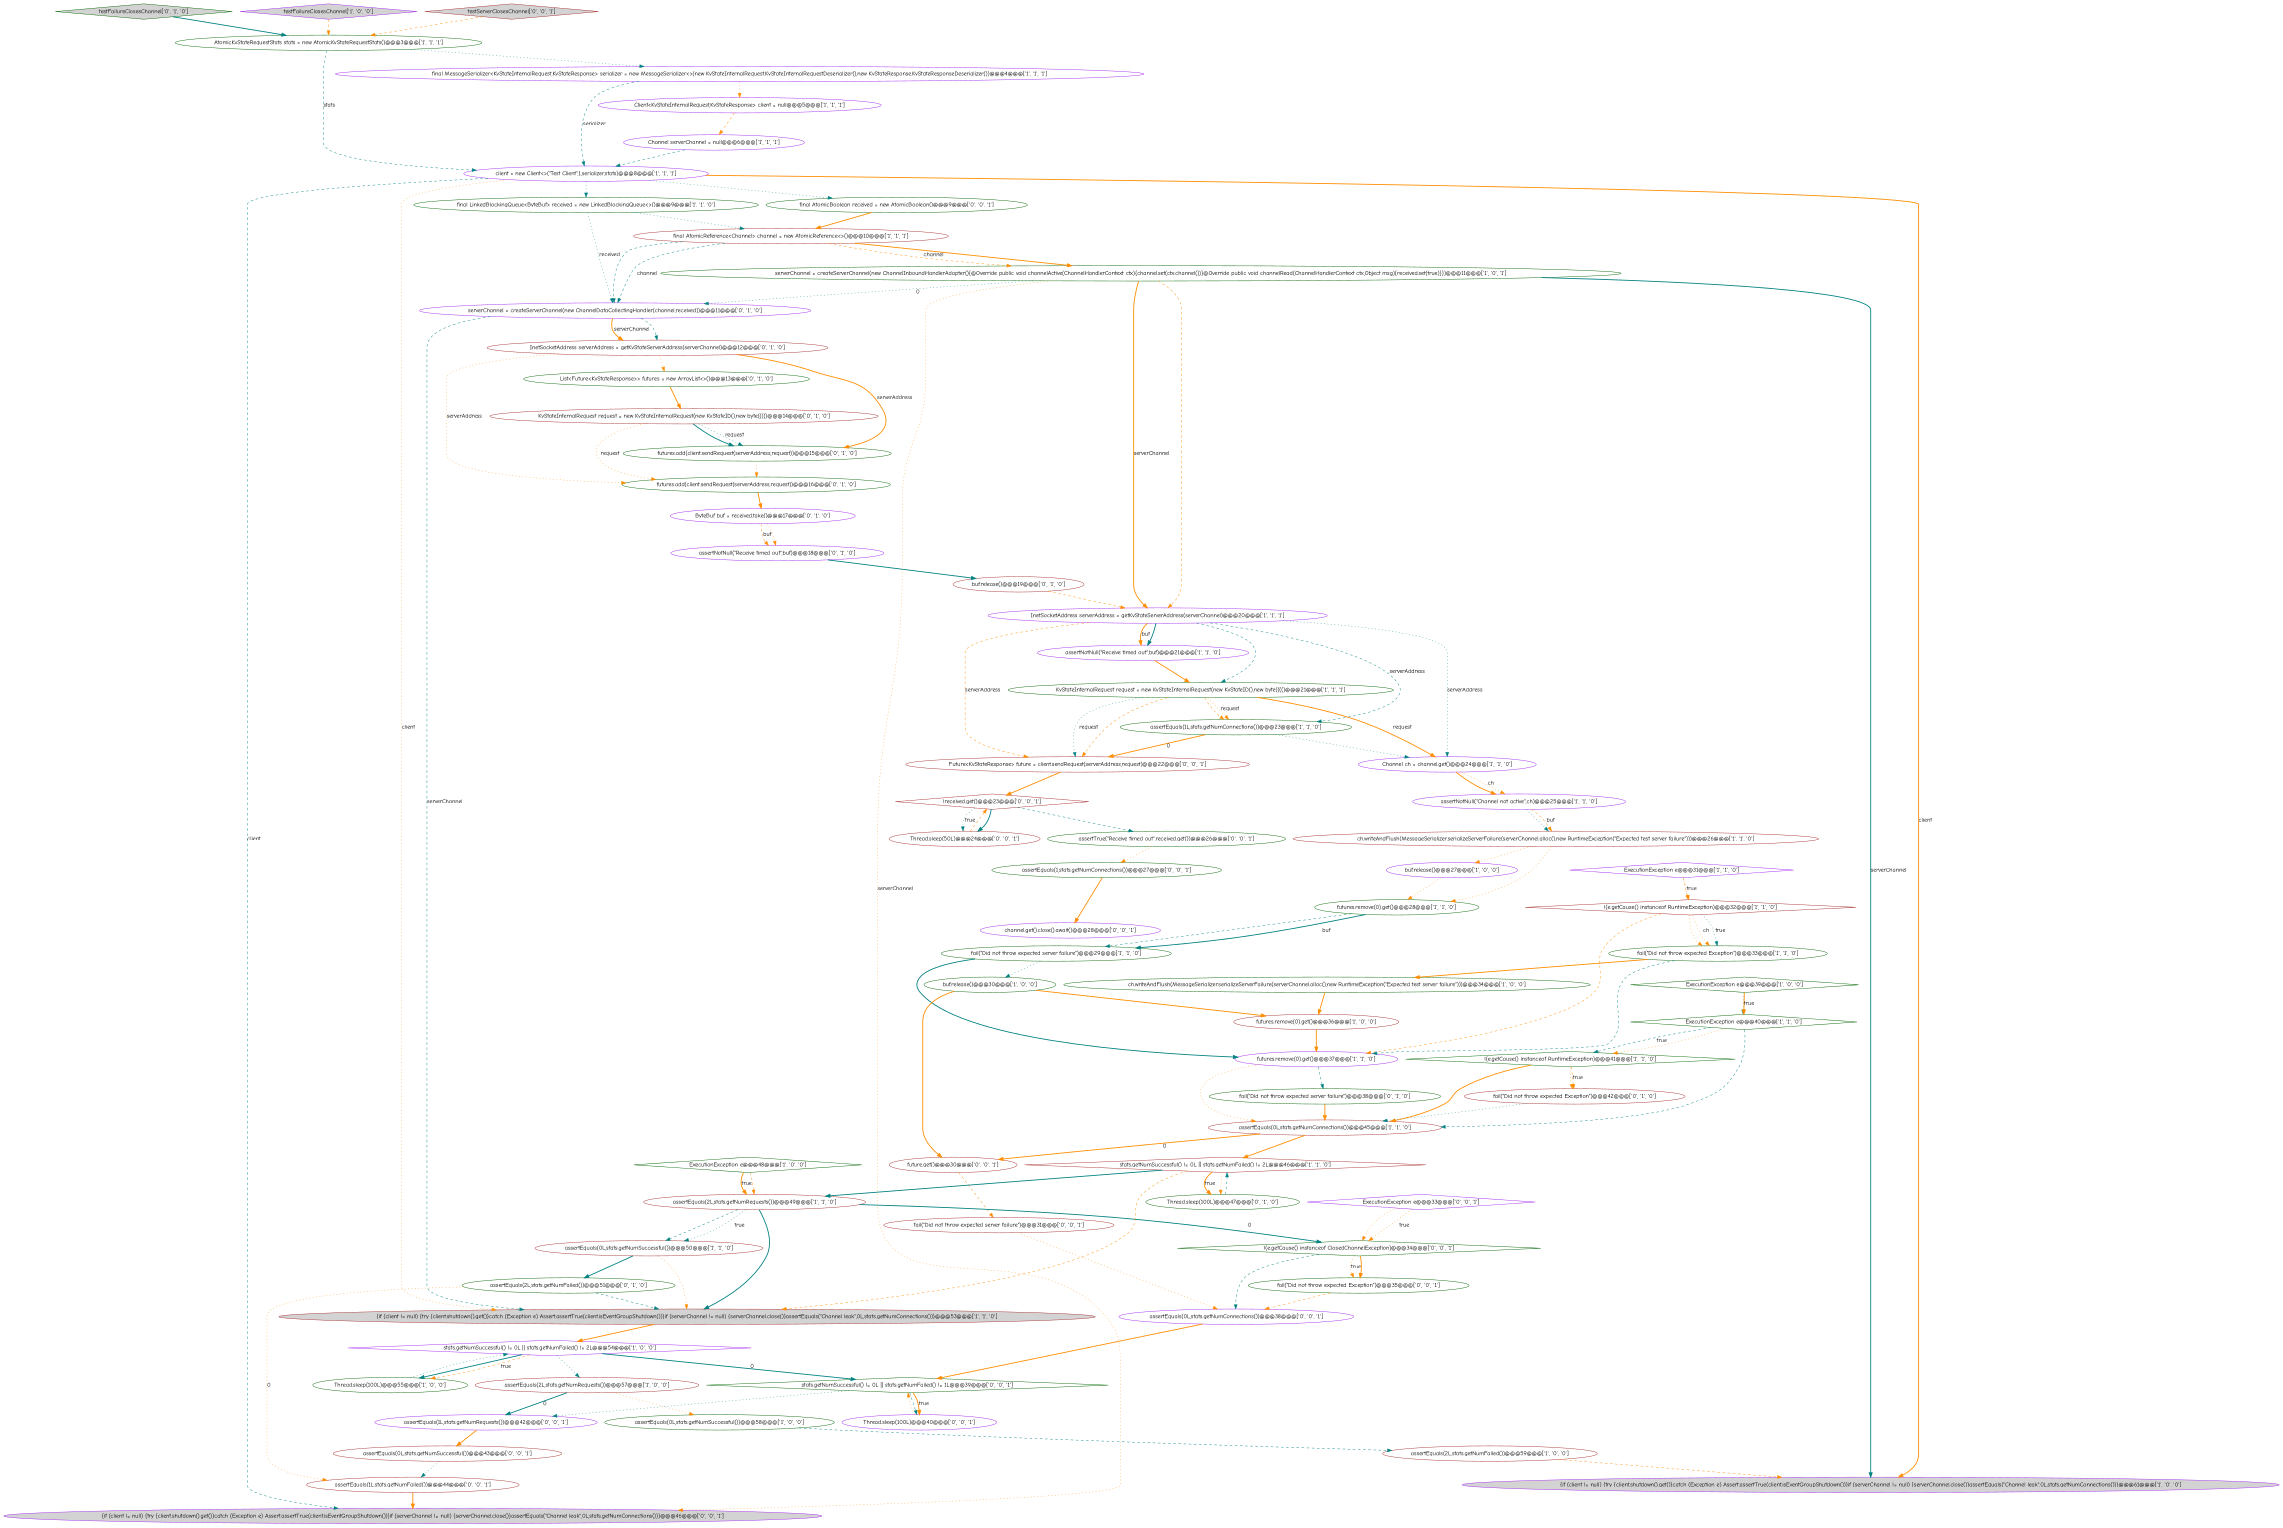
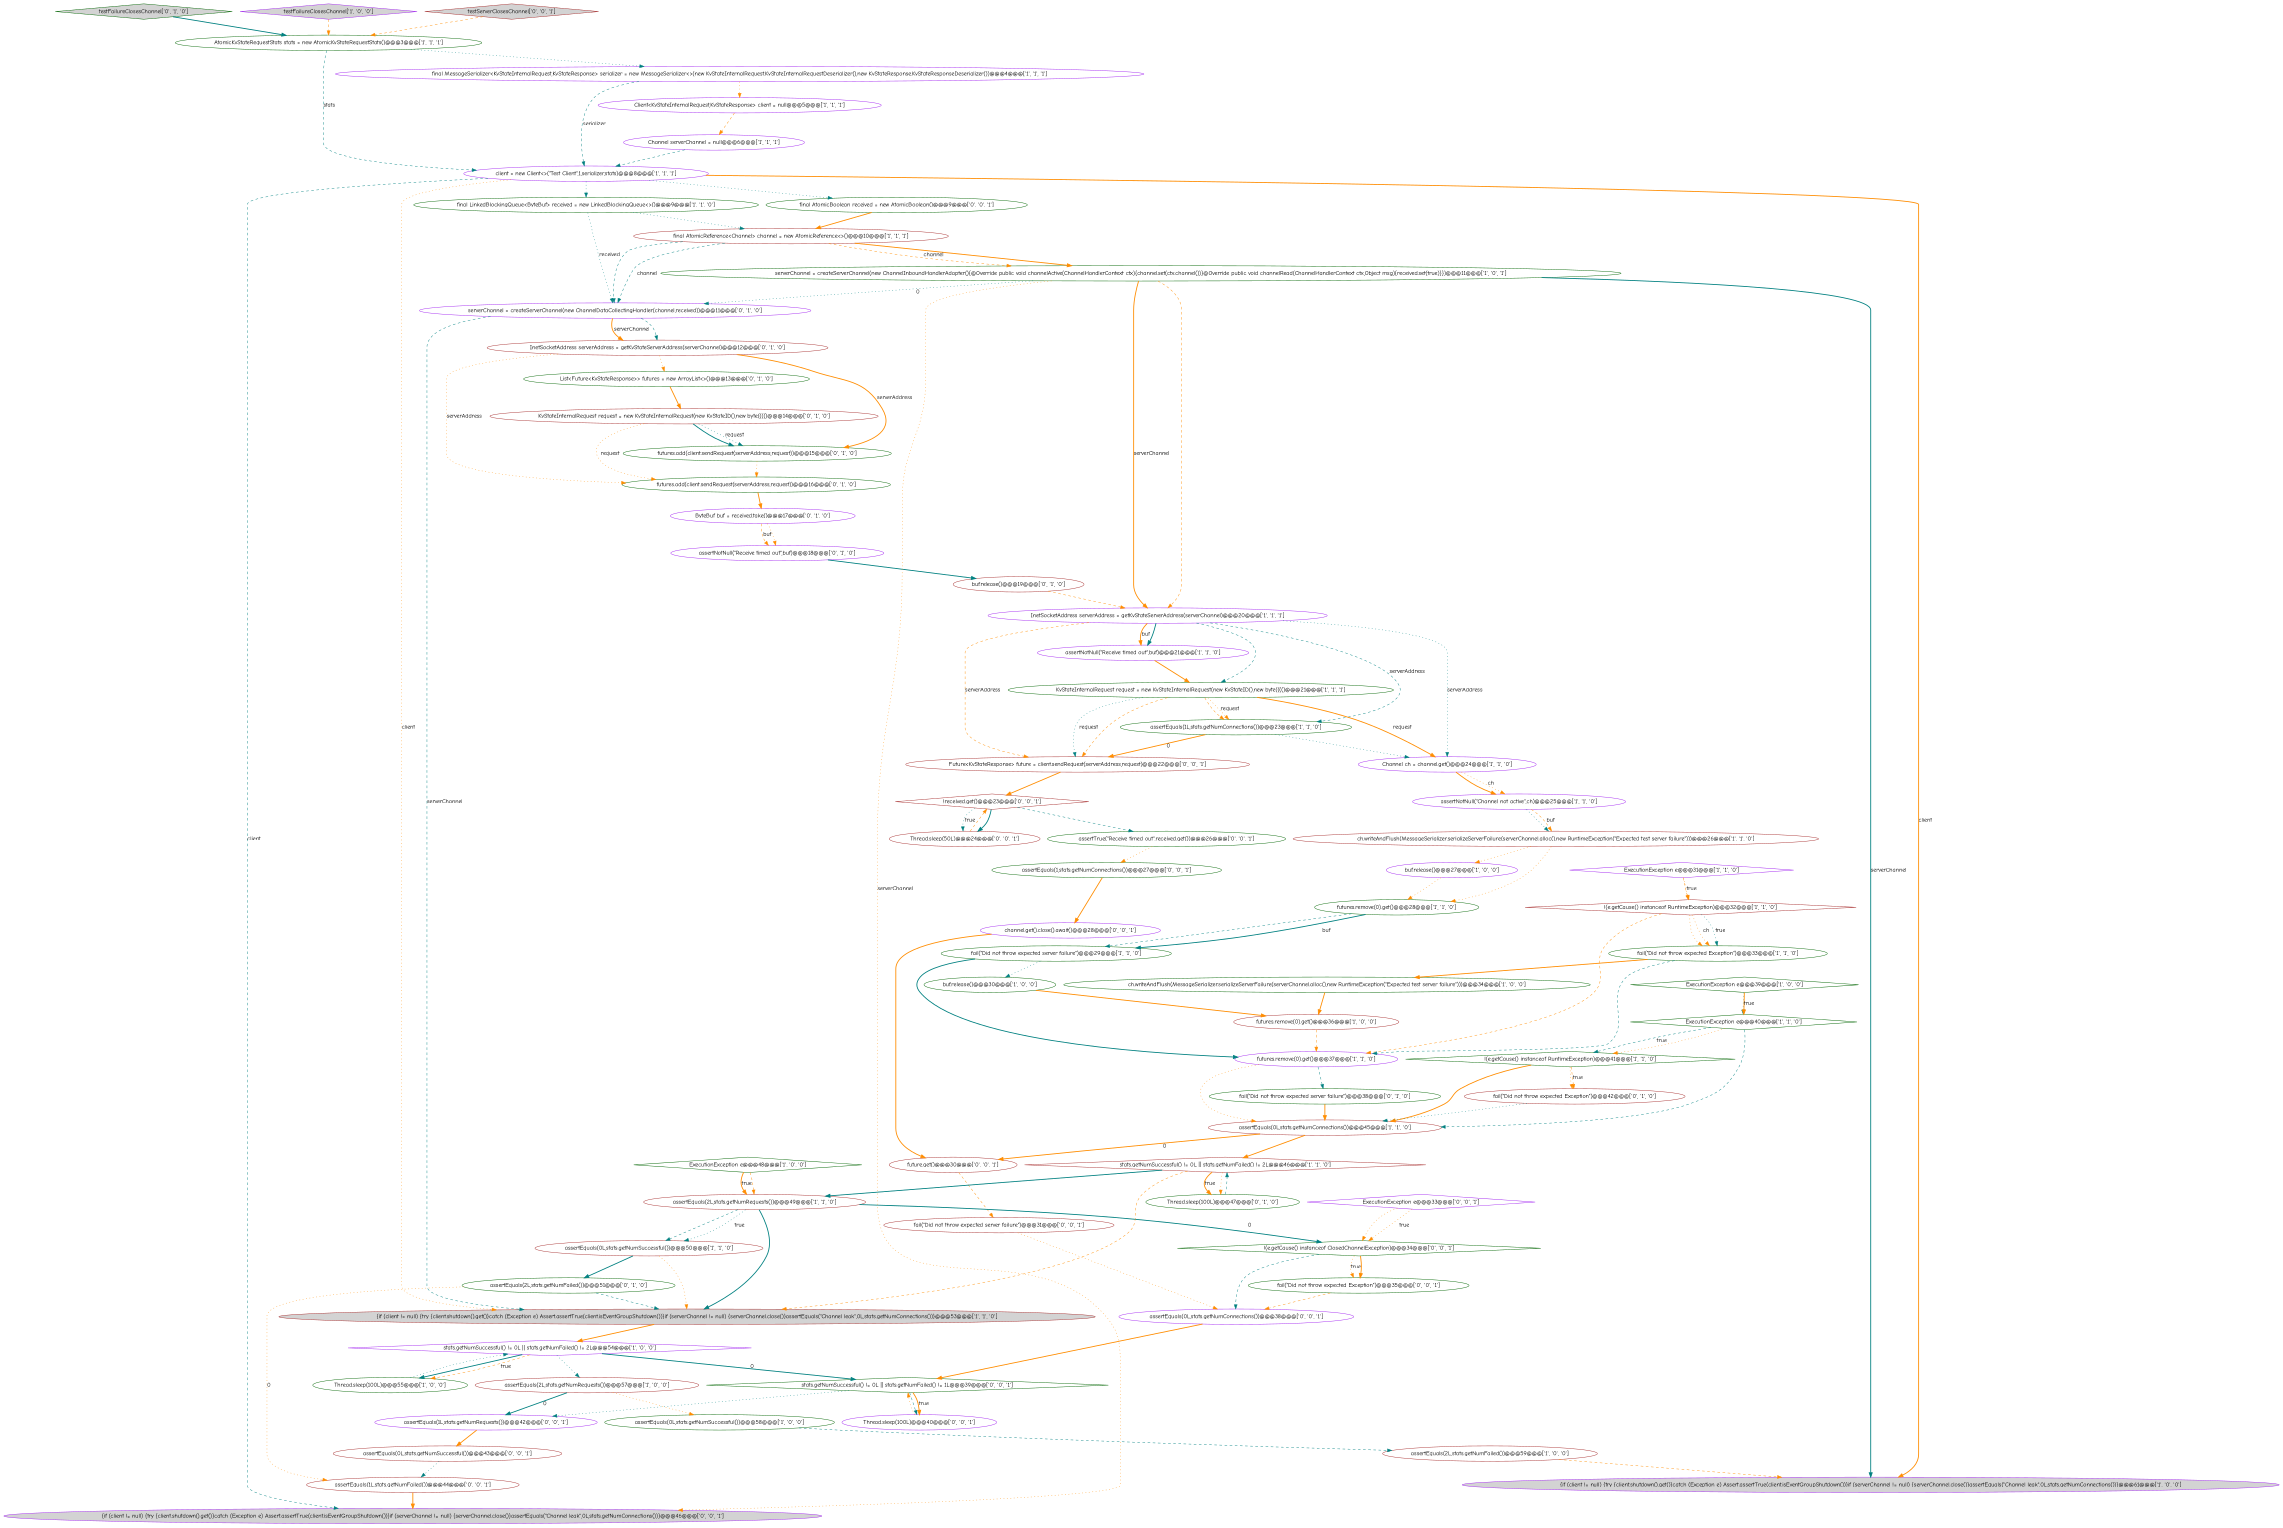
(1316, 1038) -> (1316, 1038)
(923, 1067) -> (896, 1015)
